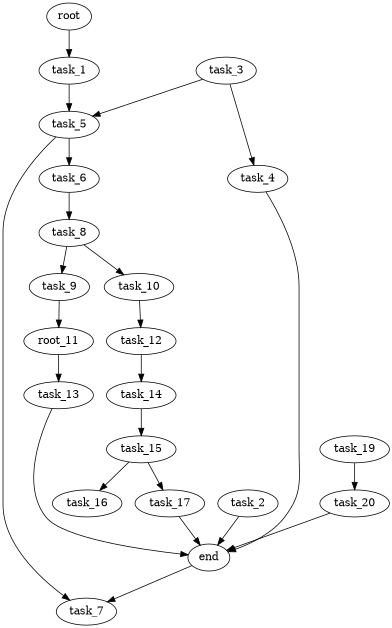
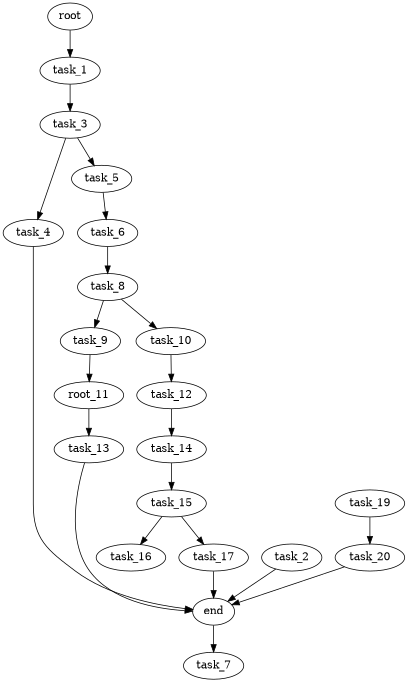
(69, 94) -> (70, 94)
(3, 369) -> none
